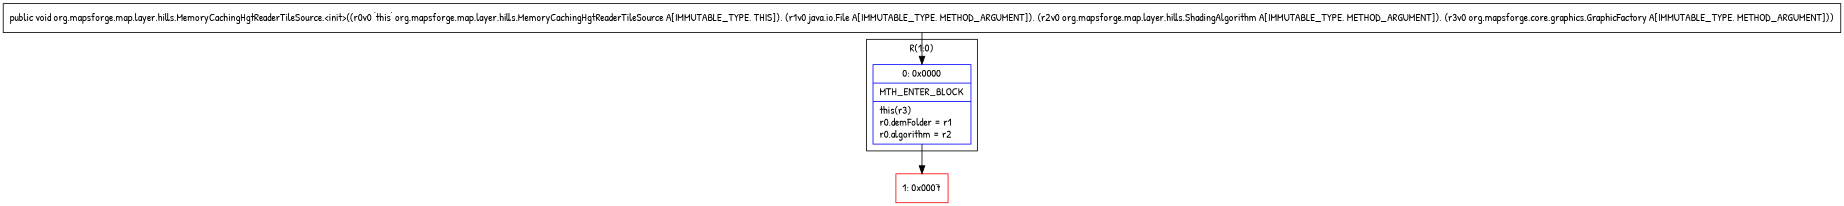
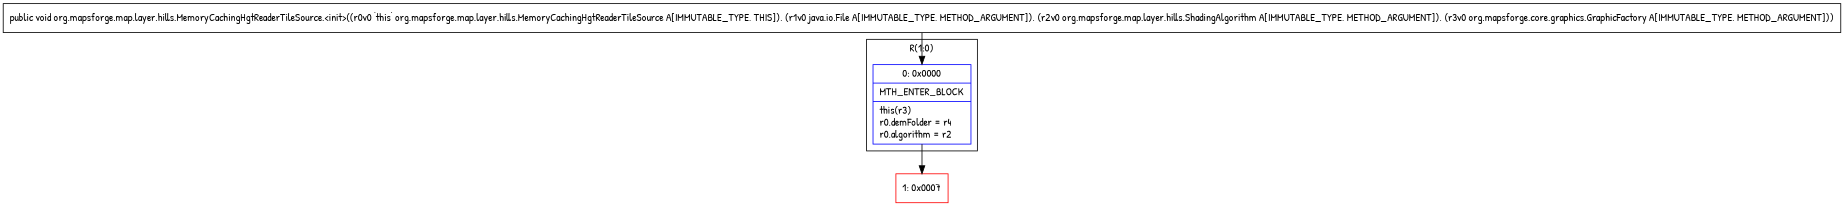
(916, 122) -> (916, 122)
